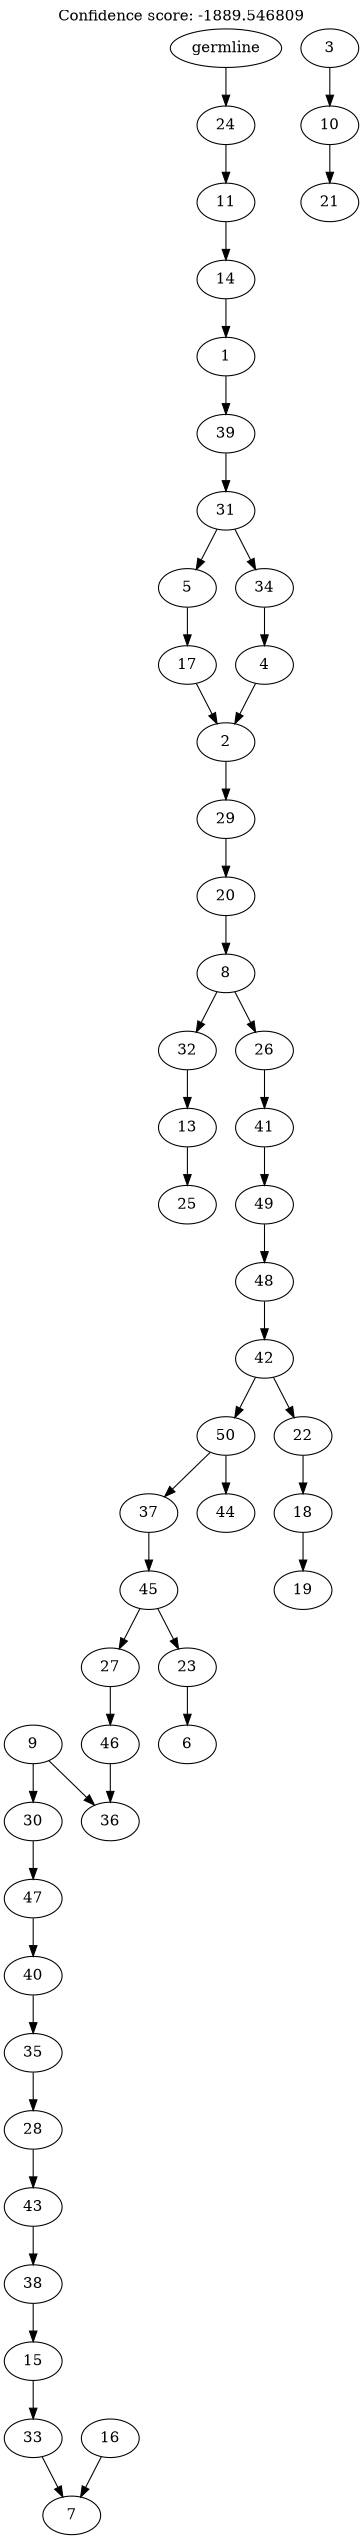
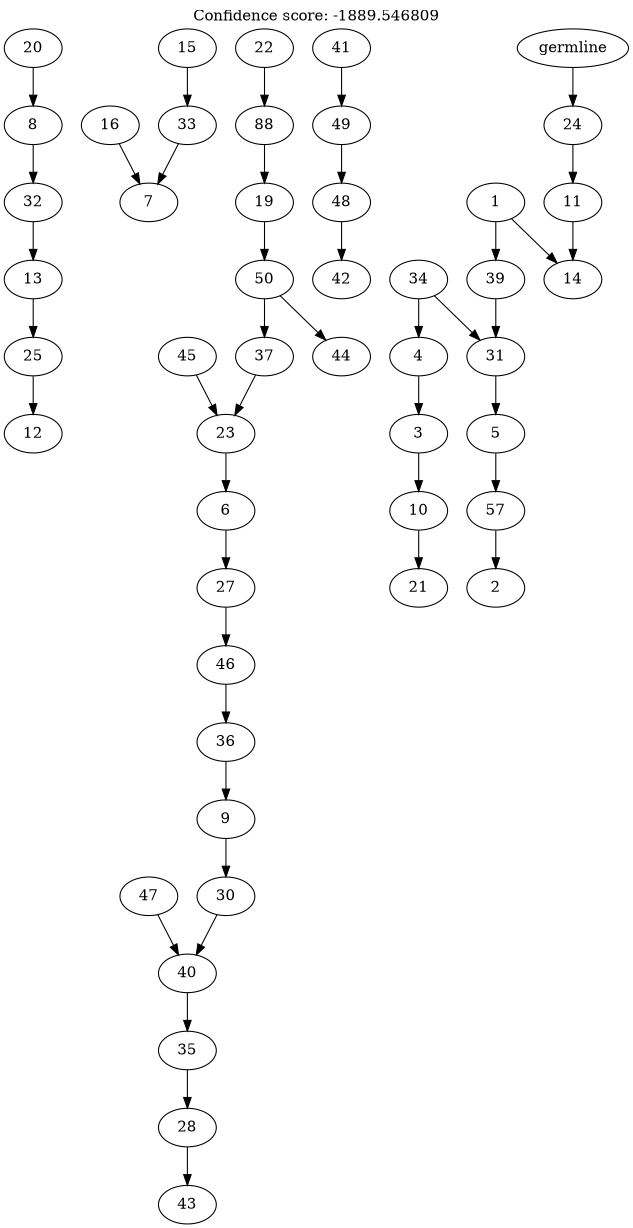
(226, 313) -> (530, 237)
none -> (33, 434)
(243, 545) -> (453, 314)
(187, 665) -> (496, 511)
(248, 699) -> (419, 390)
(226, 819) -> none
(264, 1050) -> none
(248, 1393) -> (264, 236)
(281, 1393) -> none
(303, 1513) -> (264, 125)
(149, 1546) -> (248, 390)
(132, 1624) -> (226, 544)
(68, 1779) -> (226, 775)
(33, 1855) -> (209, 930)
(33, 2284) -> none
